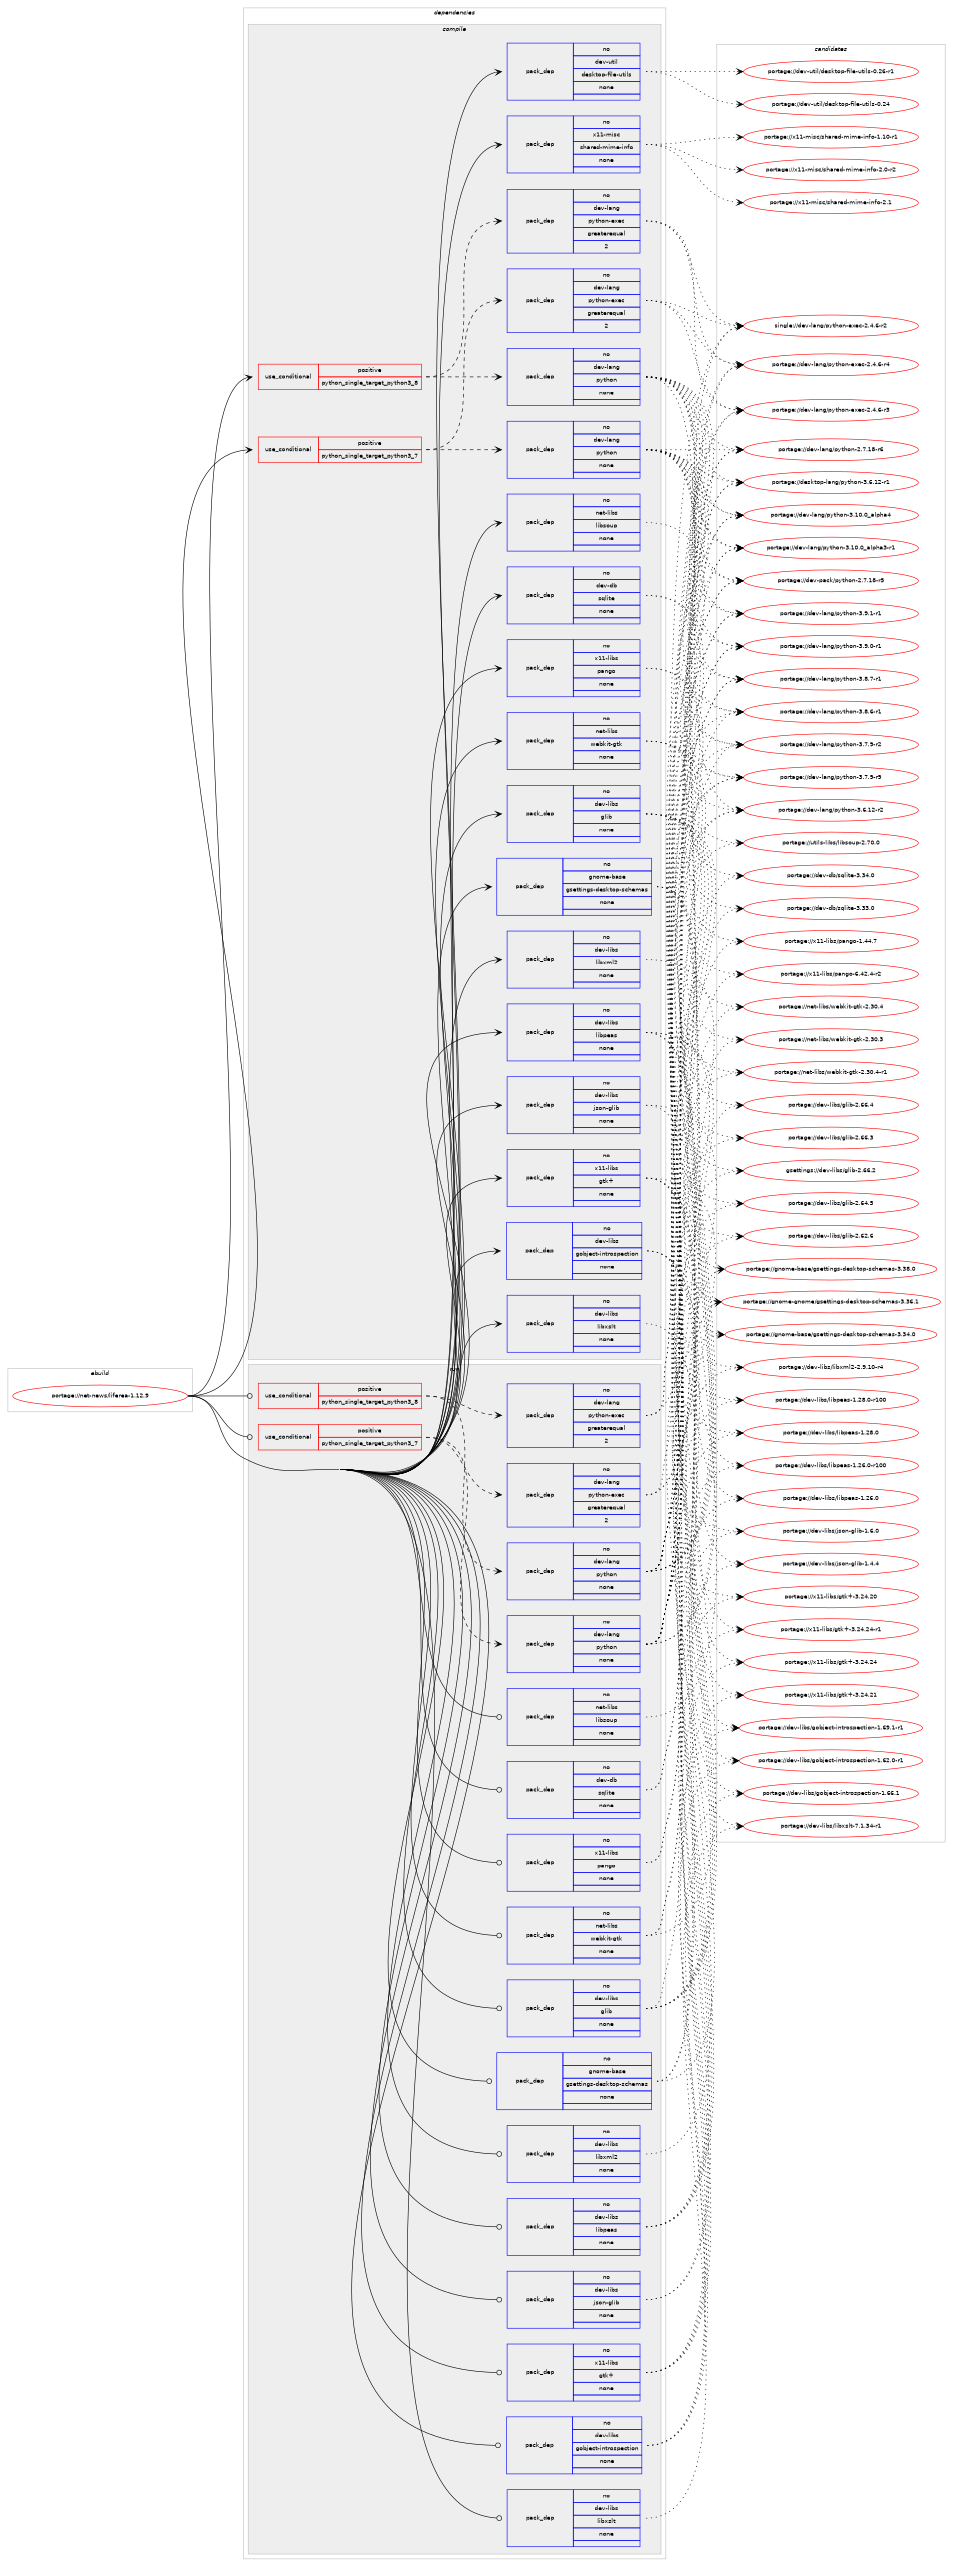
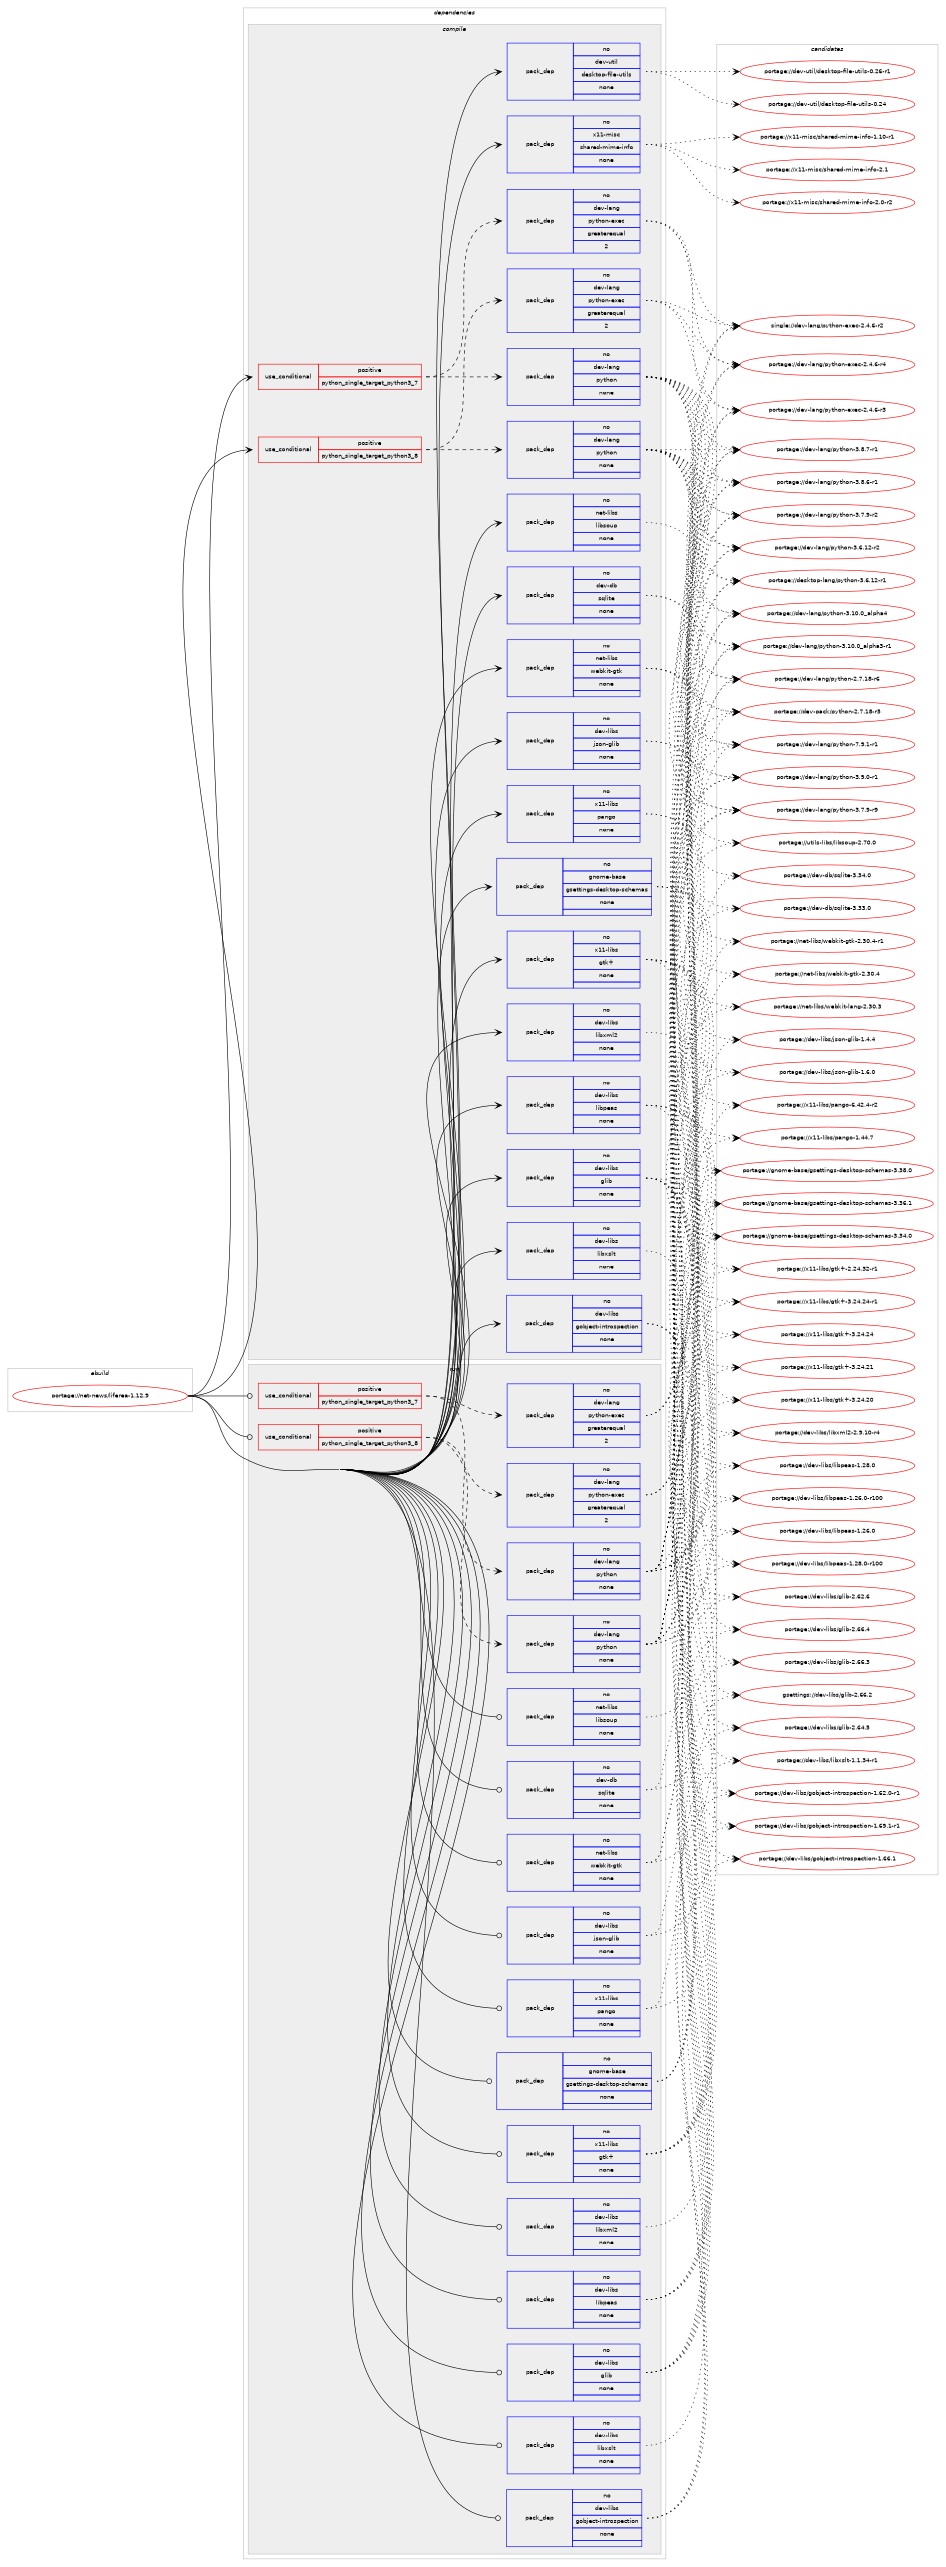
(831, 614) -> (827, 745)
(831, 1040) -> (827, 1007)
none -> (827, 1269)
(831, 1302) -> (827, 1204)
(831, 1826) -> (827, 1761)
